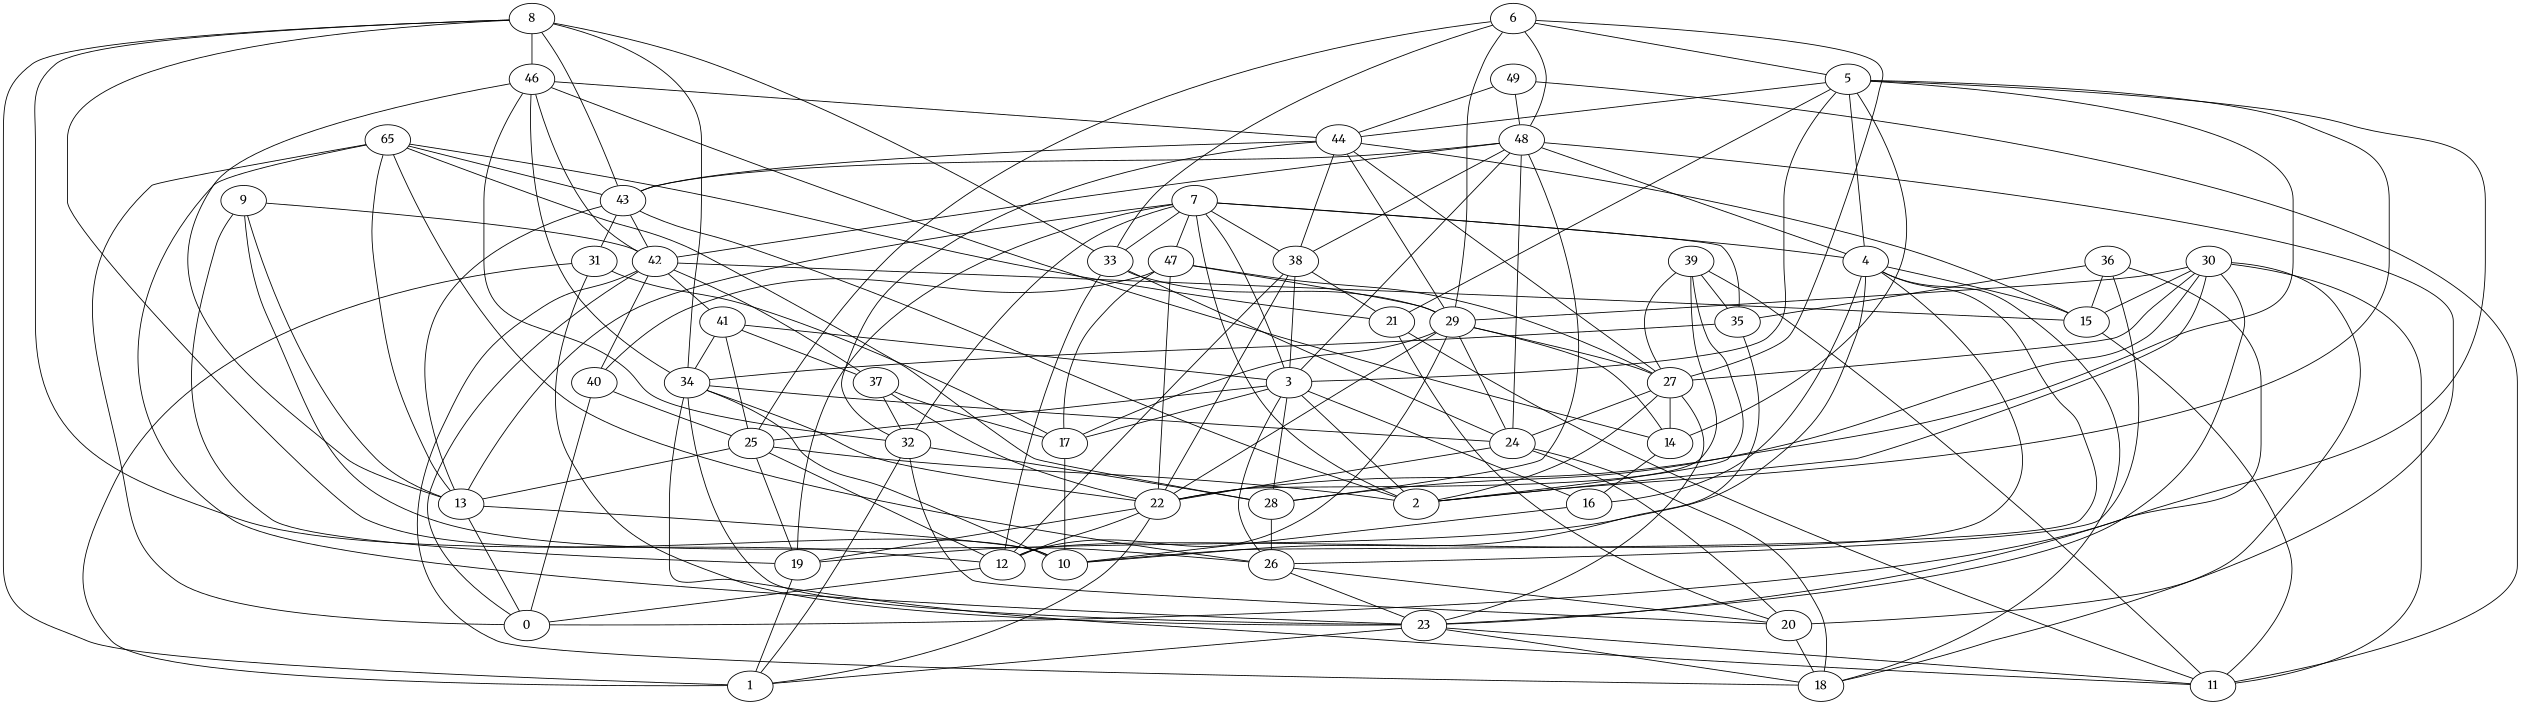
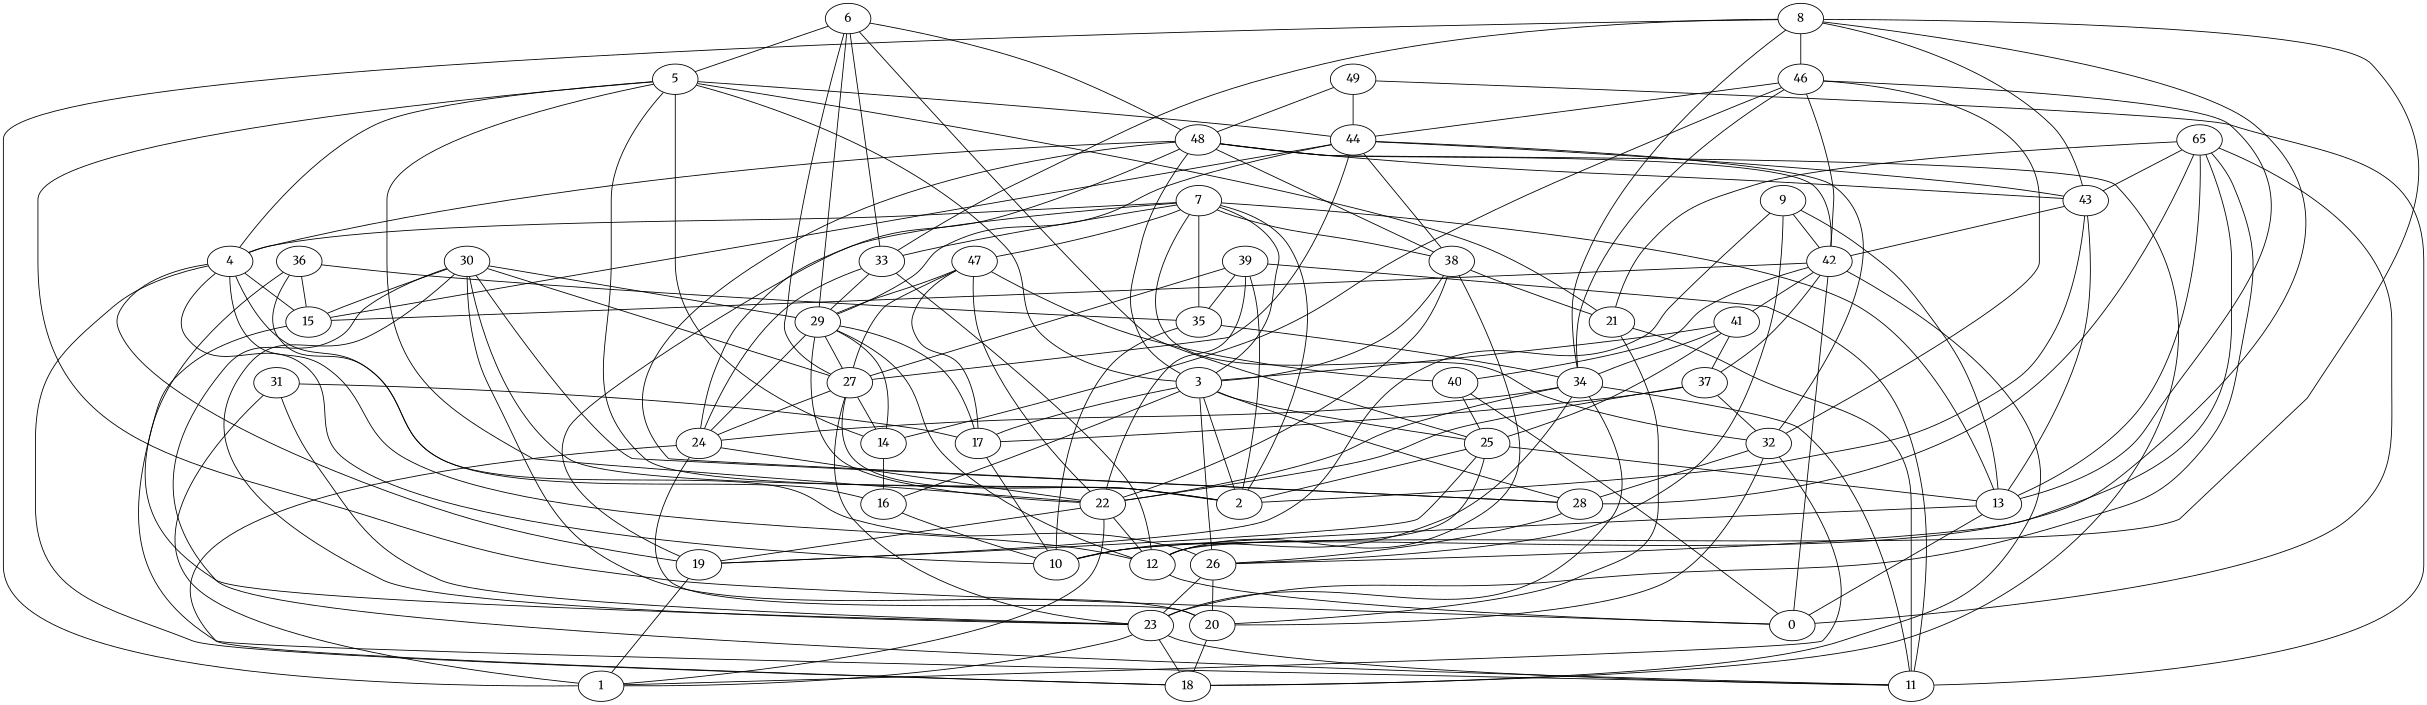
(606, 236) -> none
